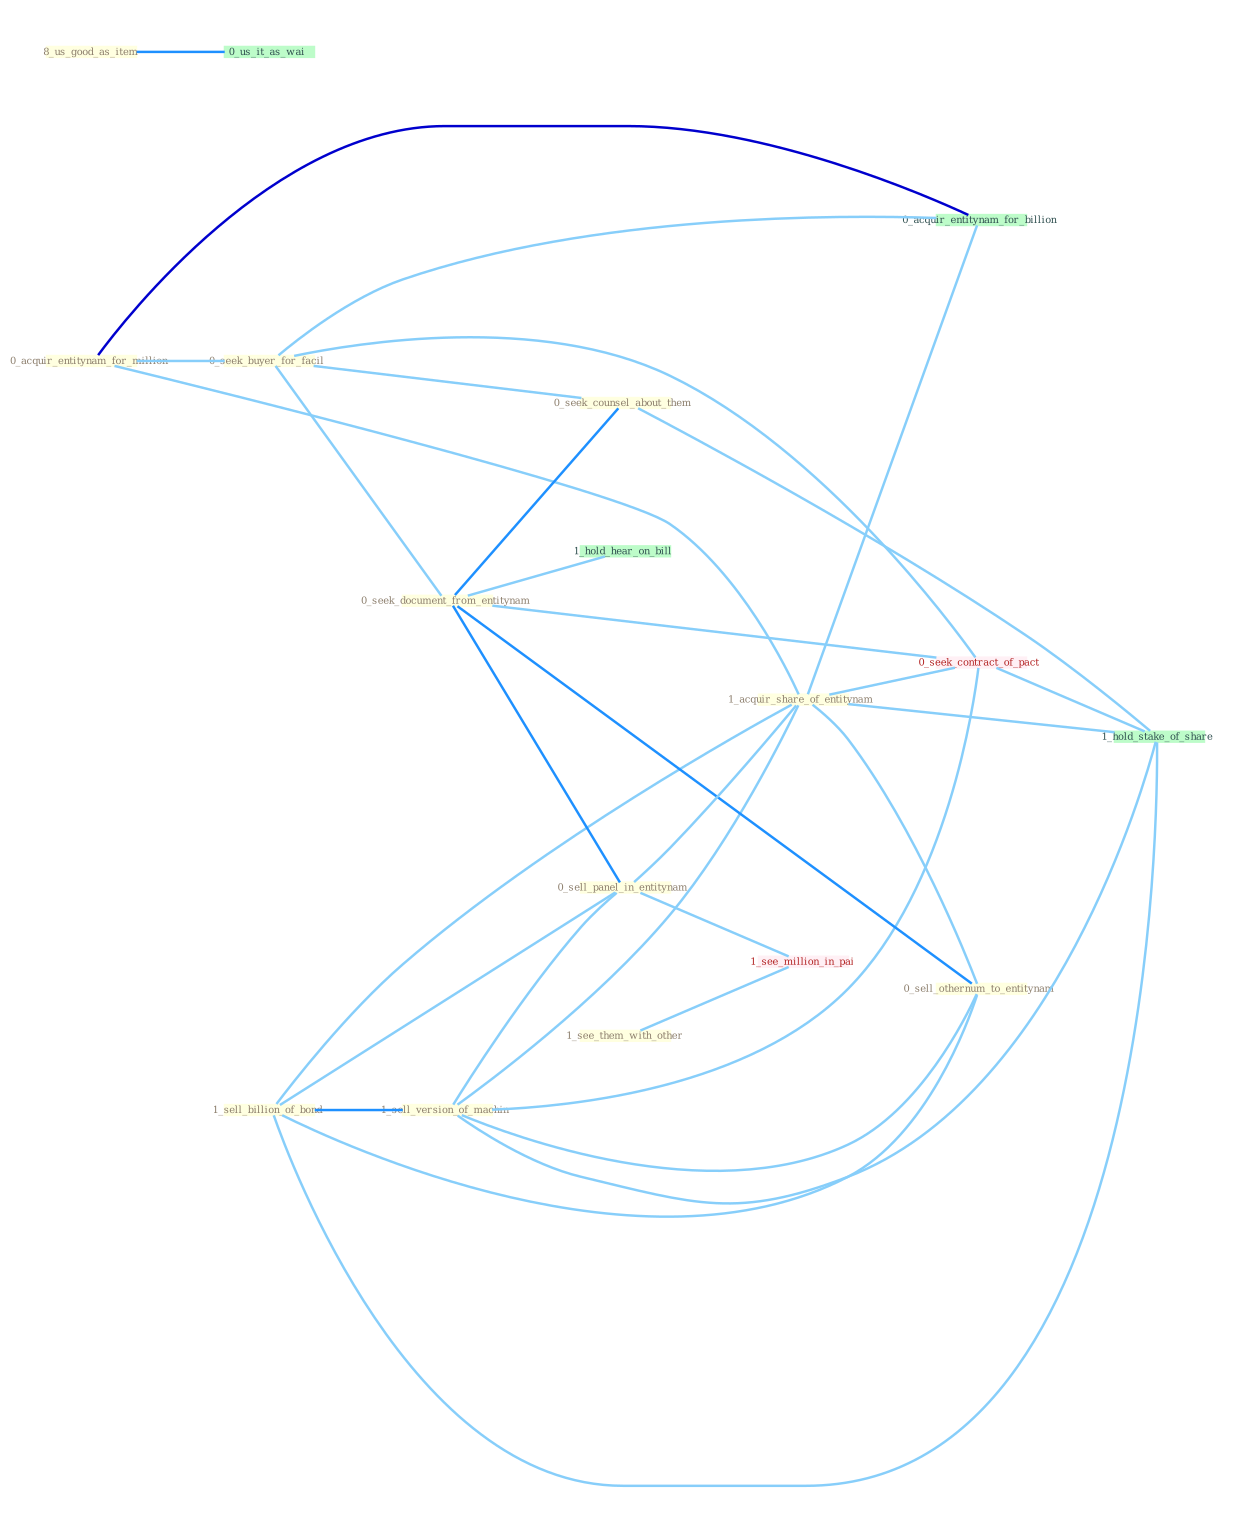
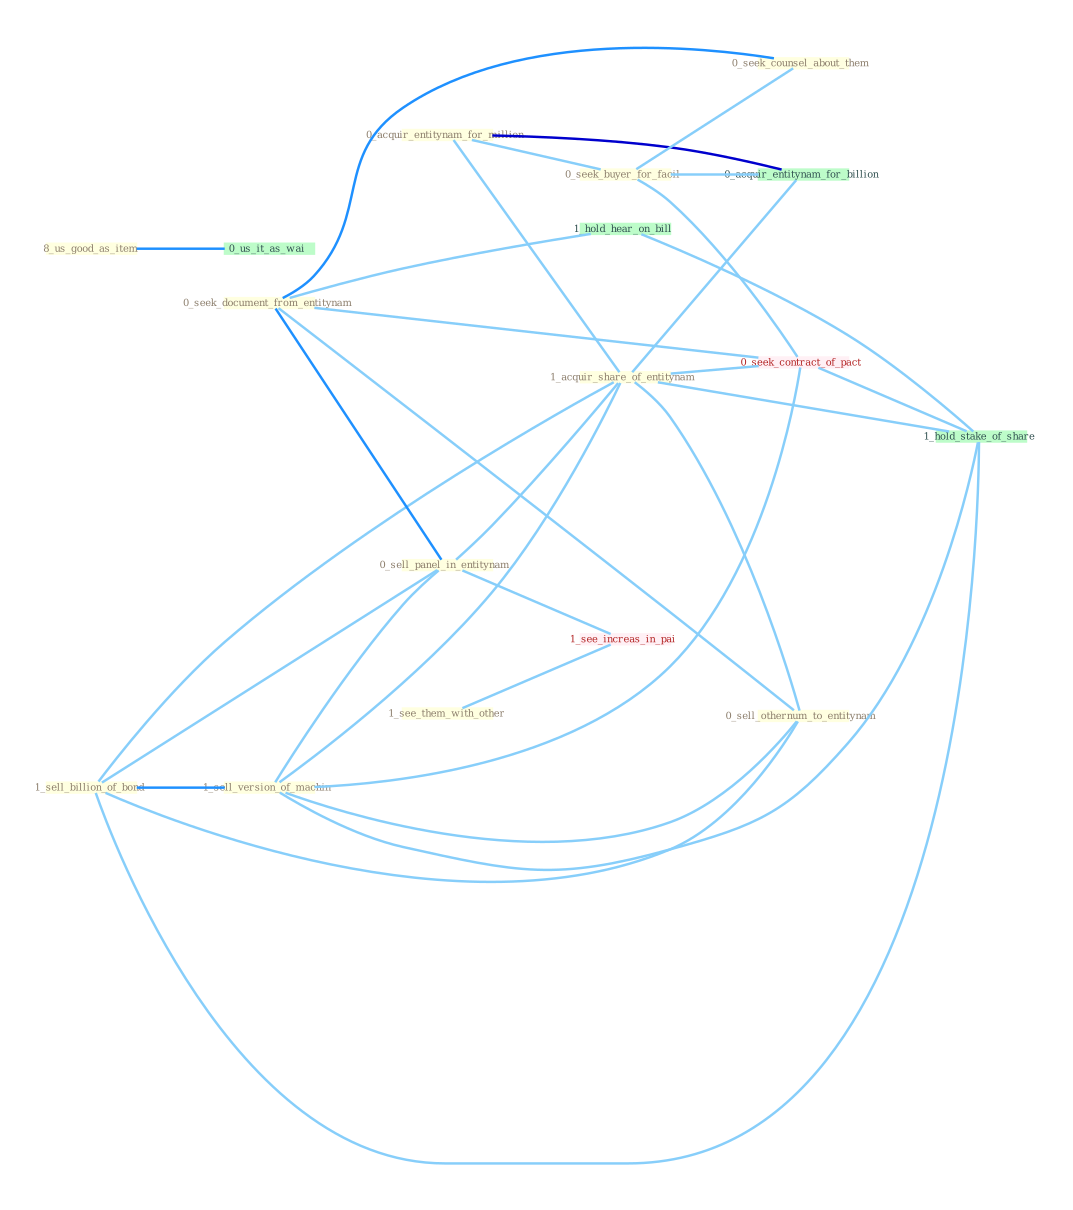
(358, 481) -> none
(928, 573) -> (817, 317)
(702, 785) -> (563, 528)
(803, 962) -> (625, 639)
